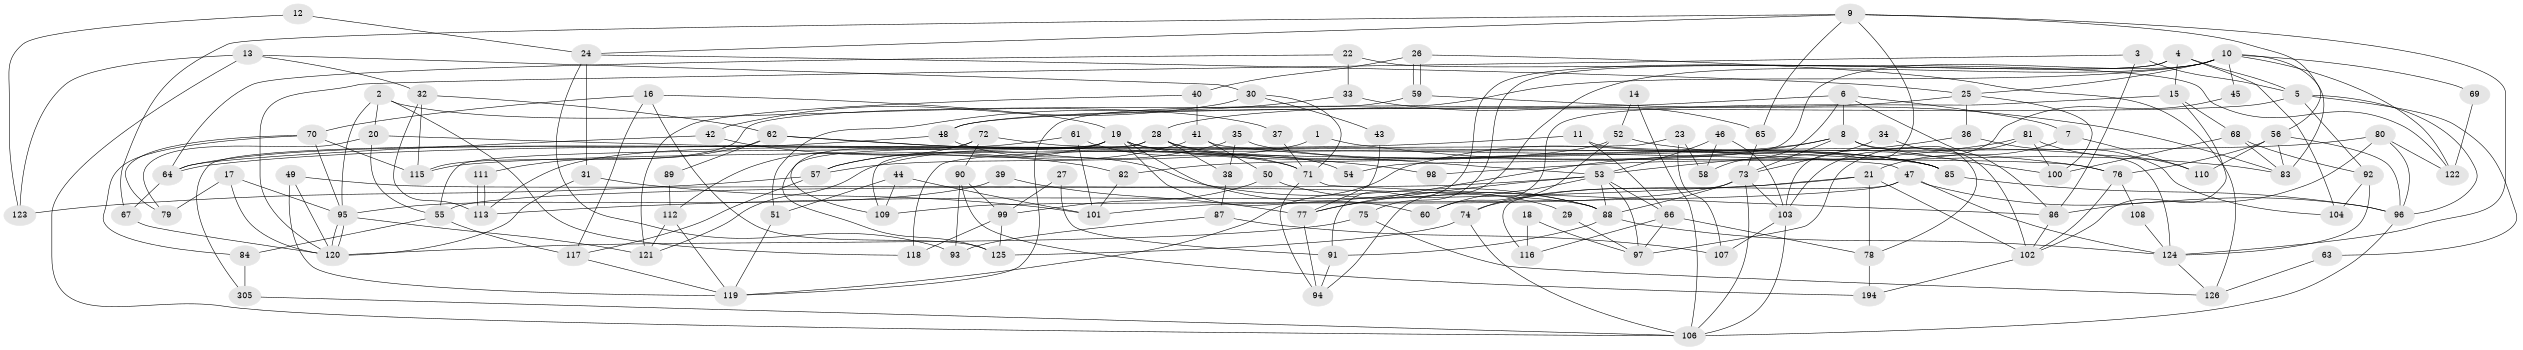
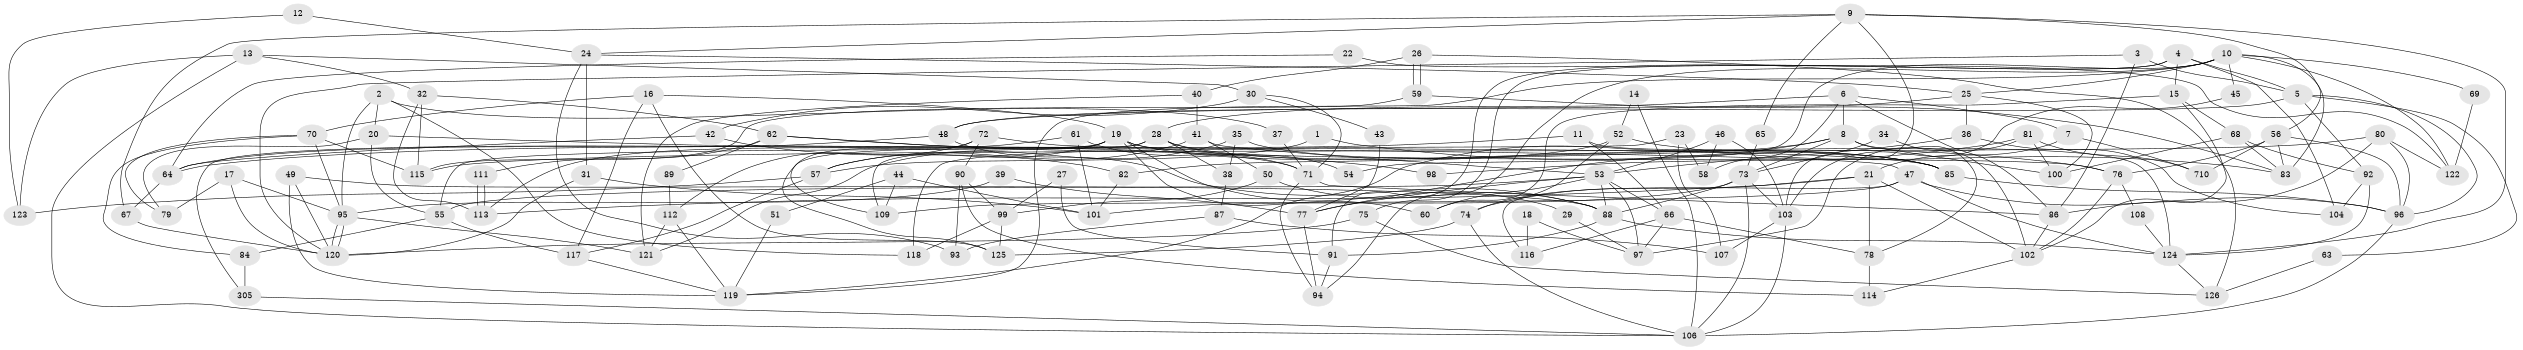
(1348, 95) -> none
(2202, 175) -> (2202, 175)
(1869, 296) -> (1869, 296)
